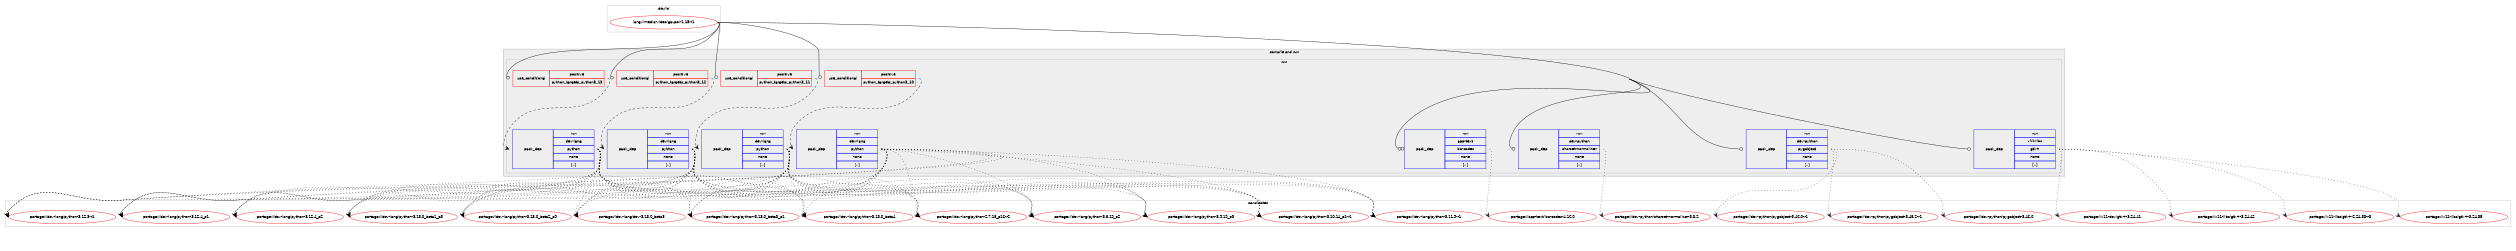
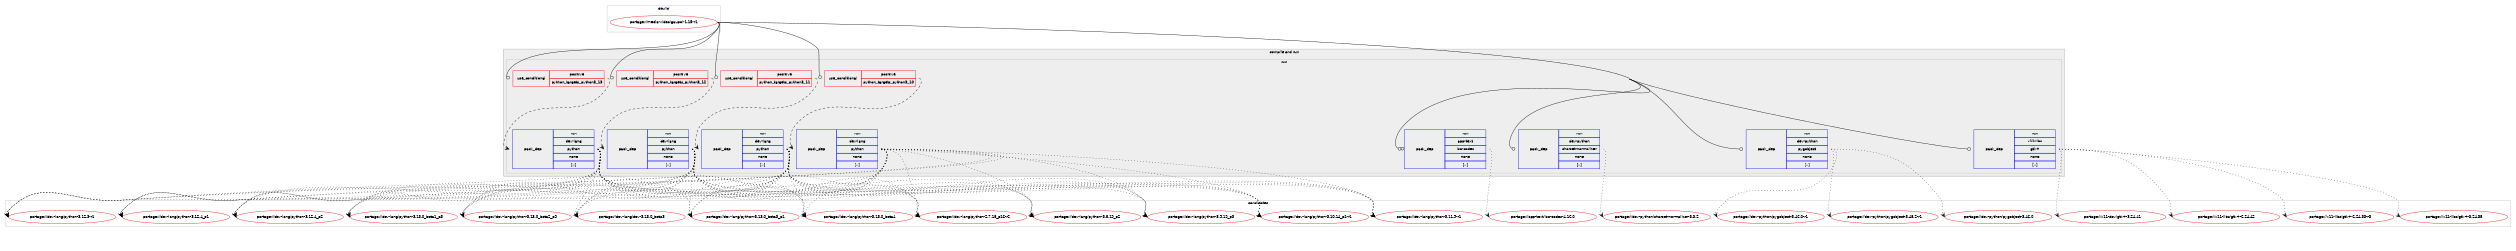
(664, 22) -> (664, 22)
(2226, 217) -> (2226, 217)
